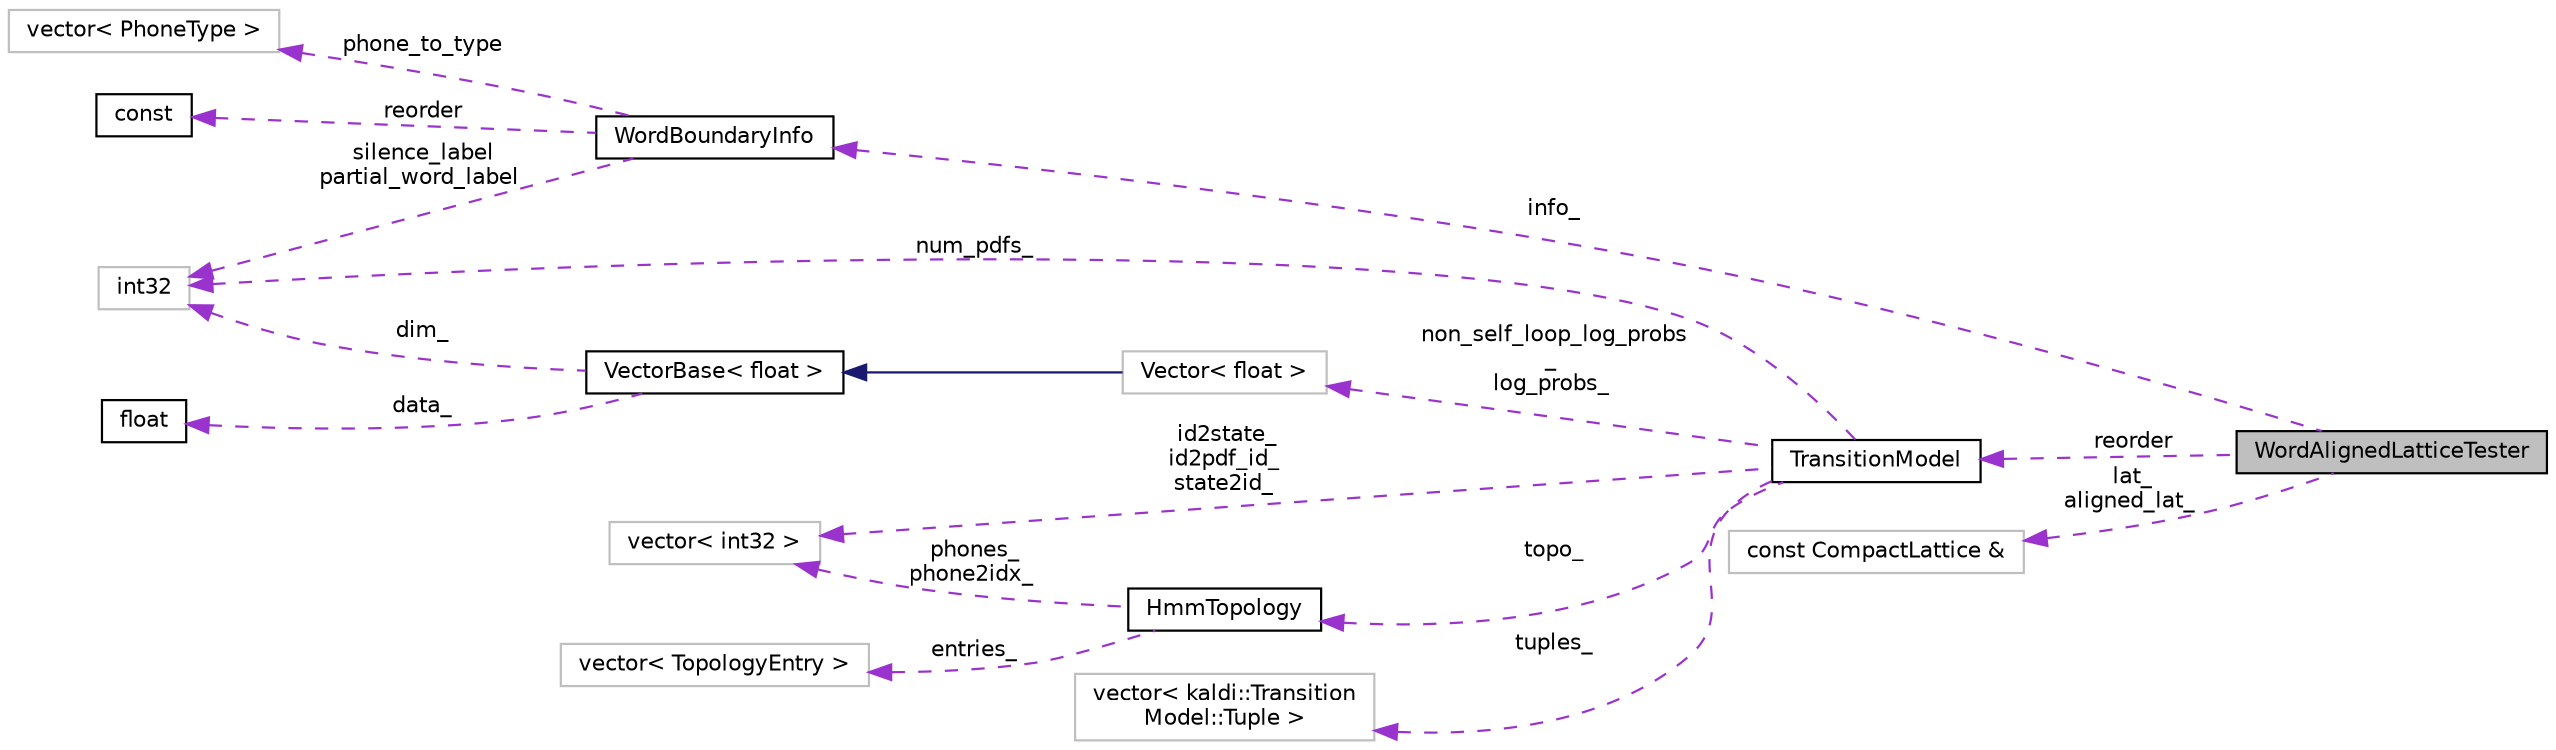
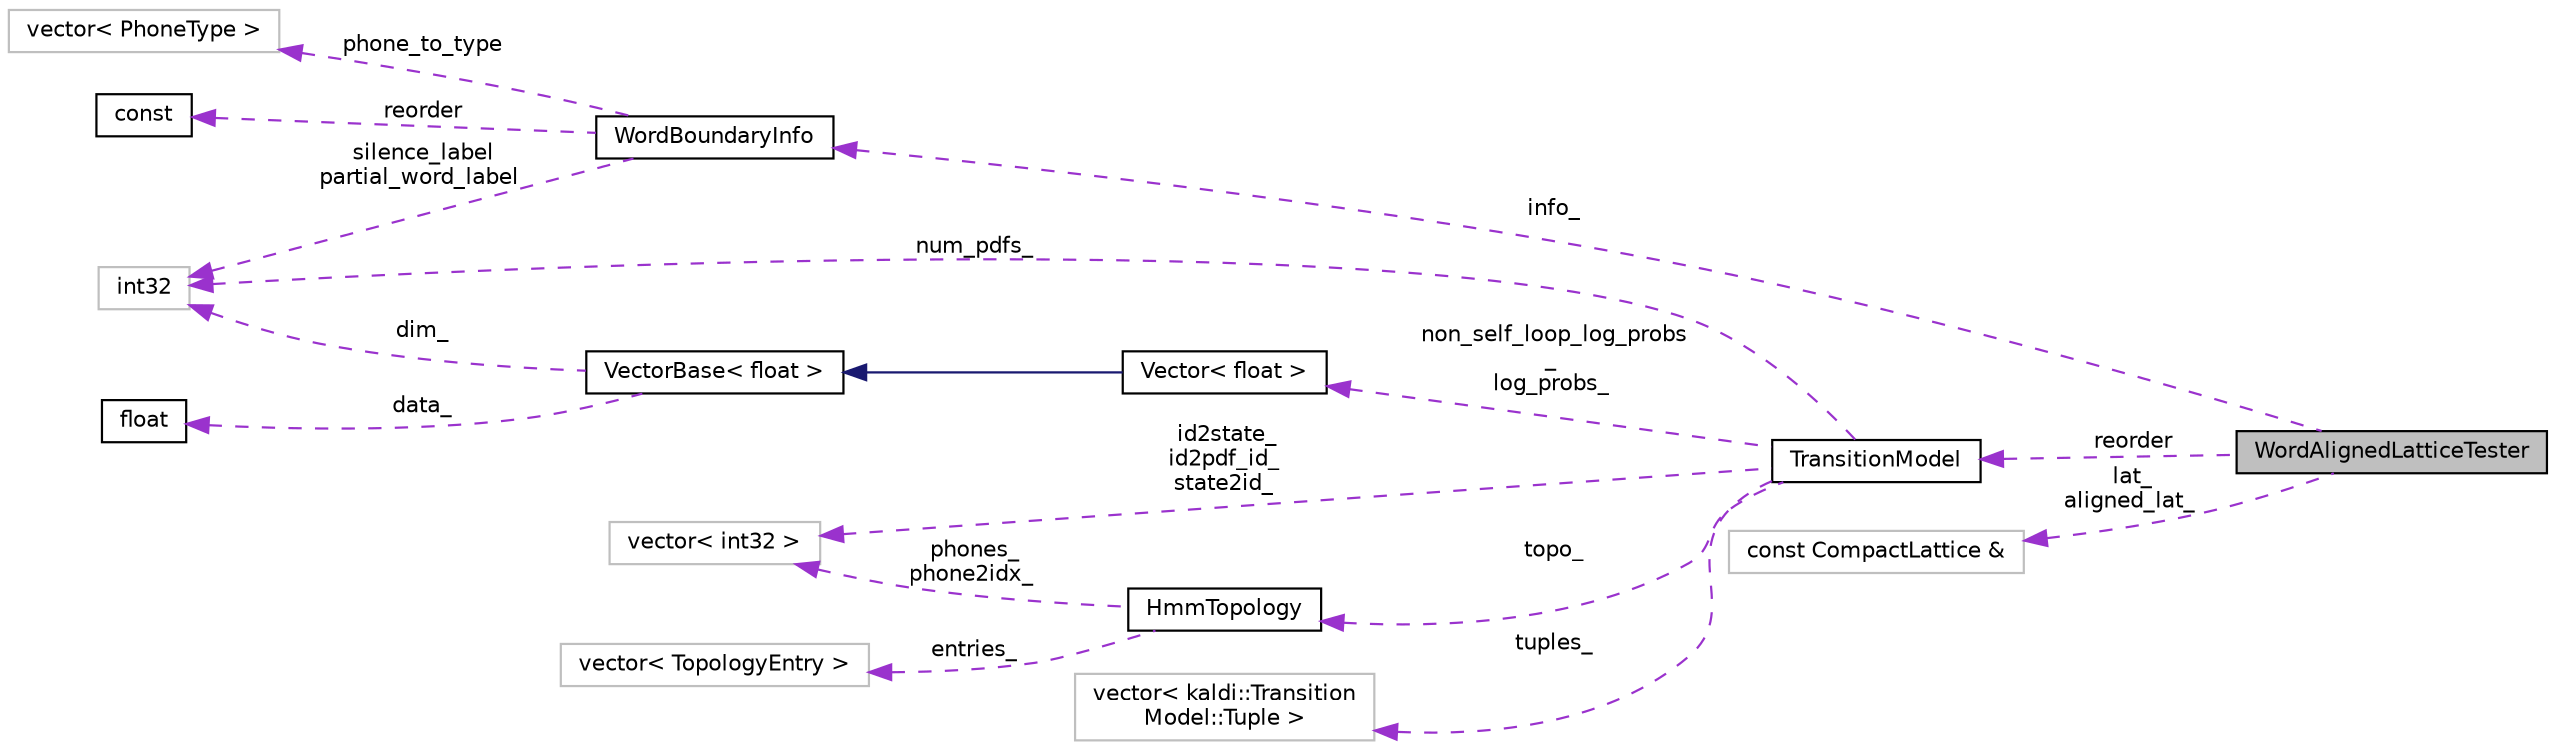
(1225, 372) -> (1225, 372)
